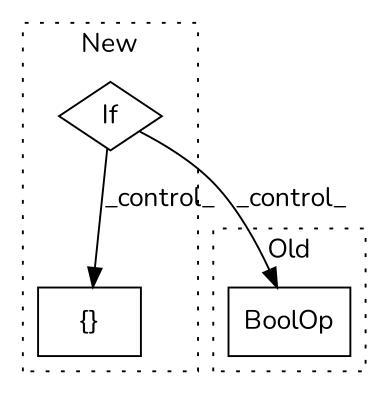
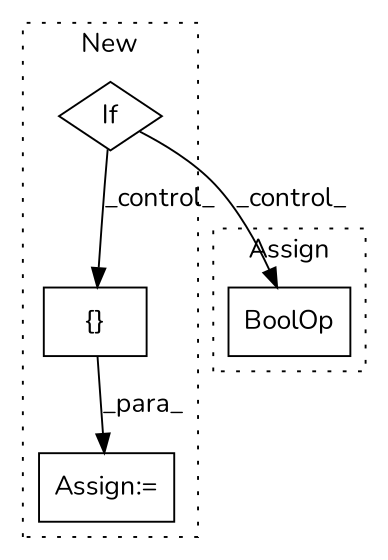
(289, 250) -> (289, 250)
none -> (107, 487)
